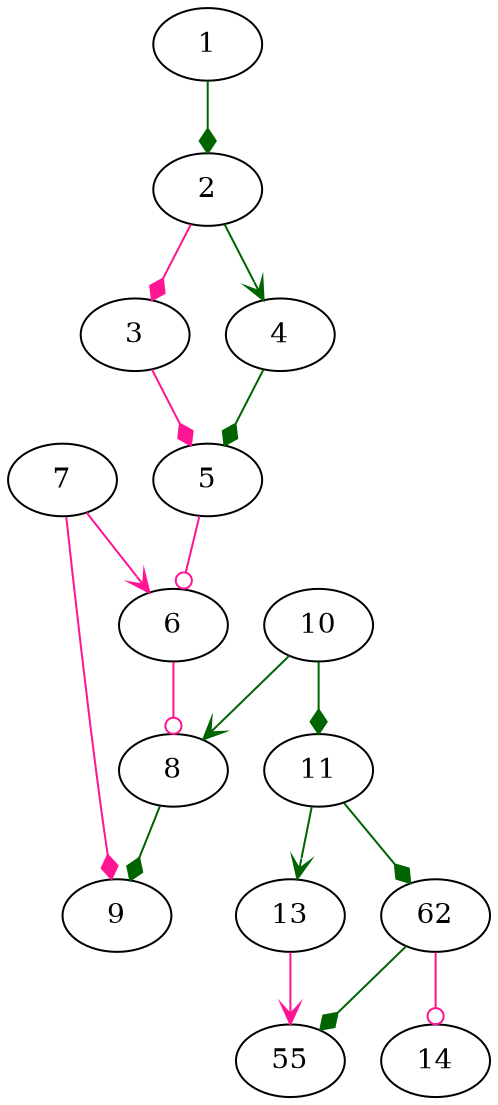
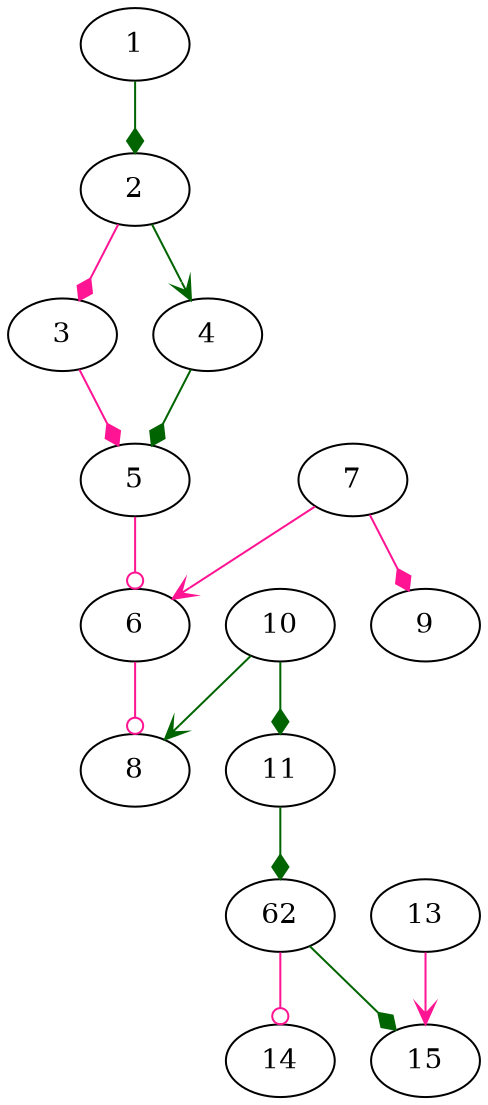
(150, 832) -> none
(307, 832) -> none
(290, 1061) -> (426, 1061)
